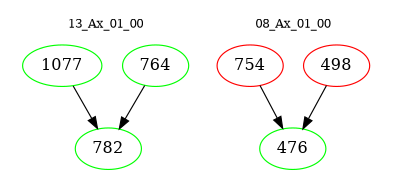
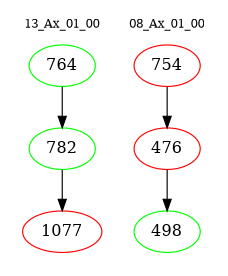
(62, 66) -> (62, 232)
(337, 66) -> (167, 232)
(82, 102) -> (62, 185)
(318, 102) -> (167, 185)
(293, 149) -> (167, 149)
